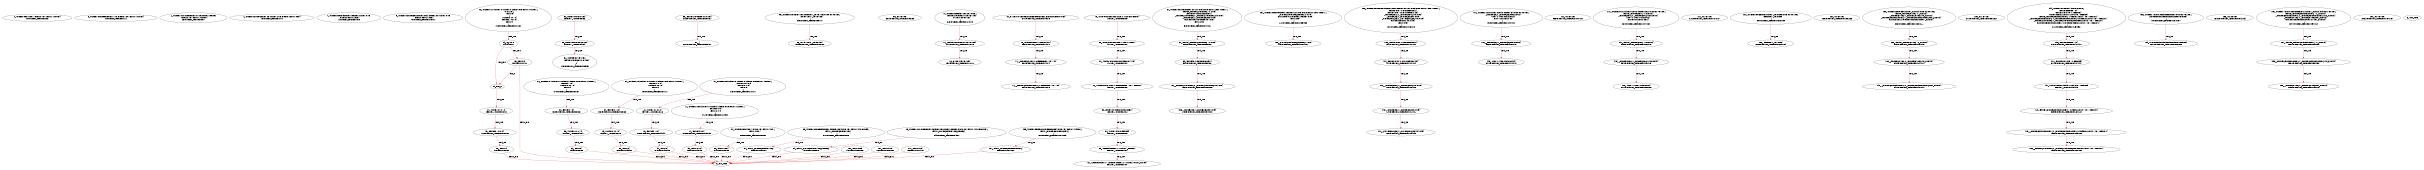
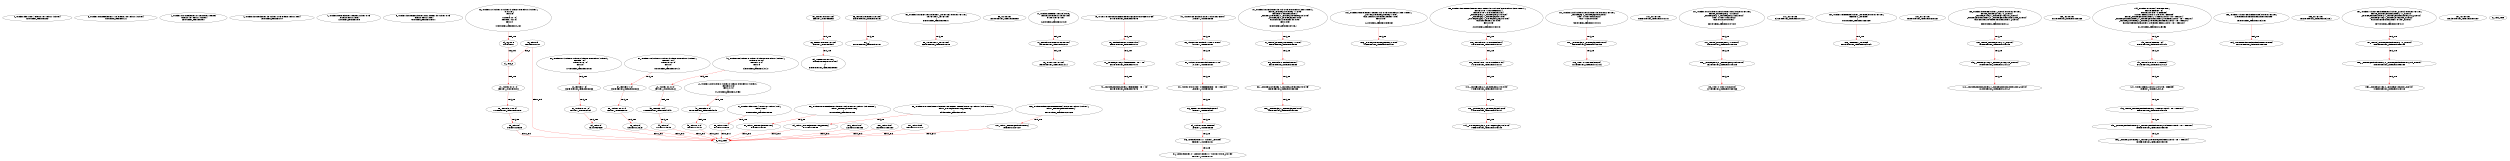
(514, 52) -> none
